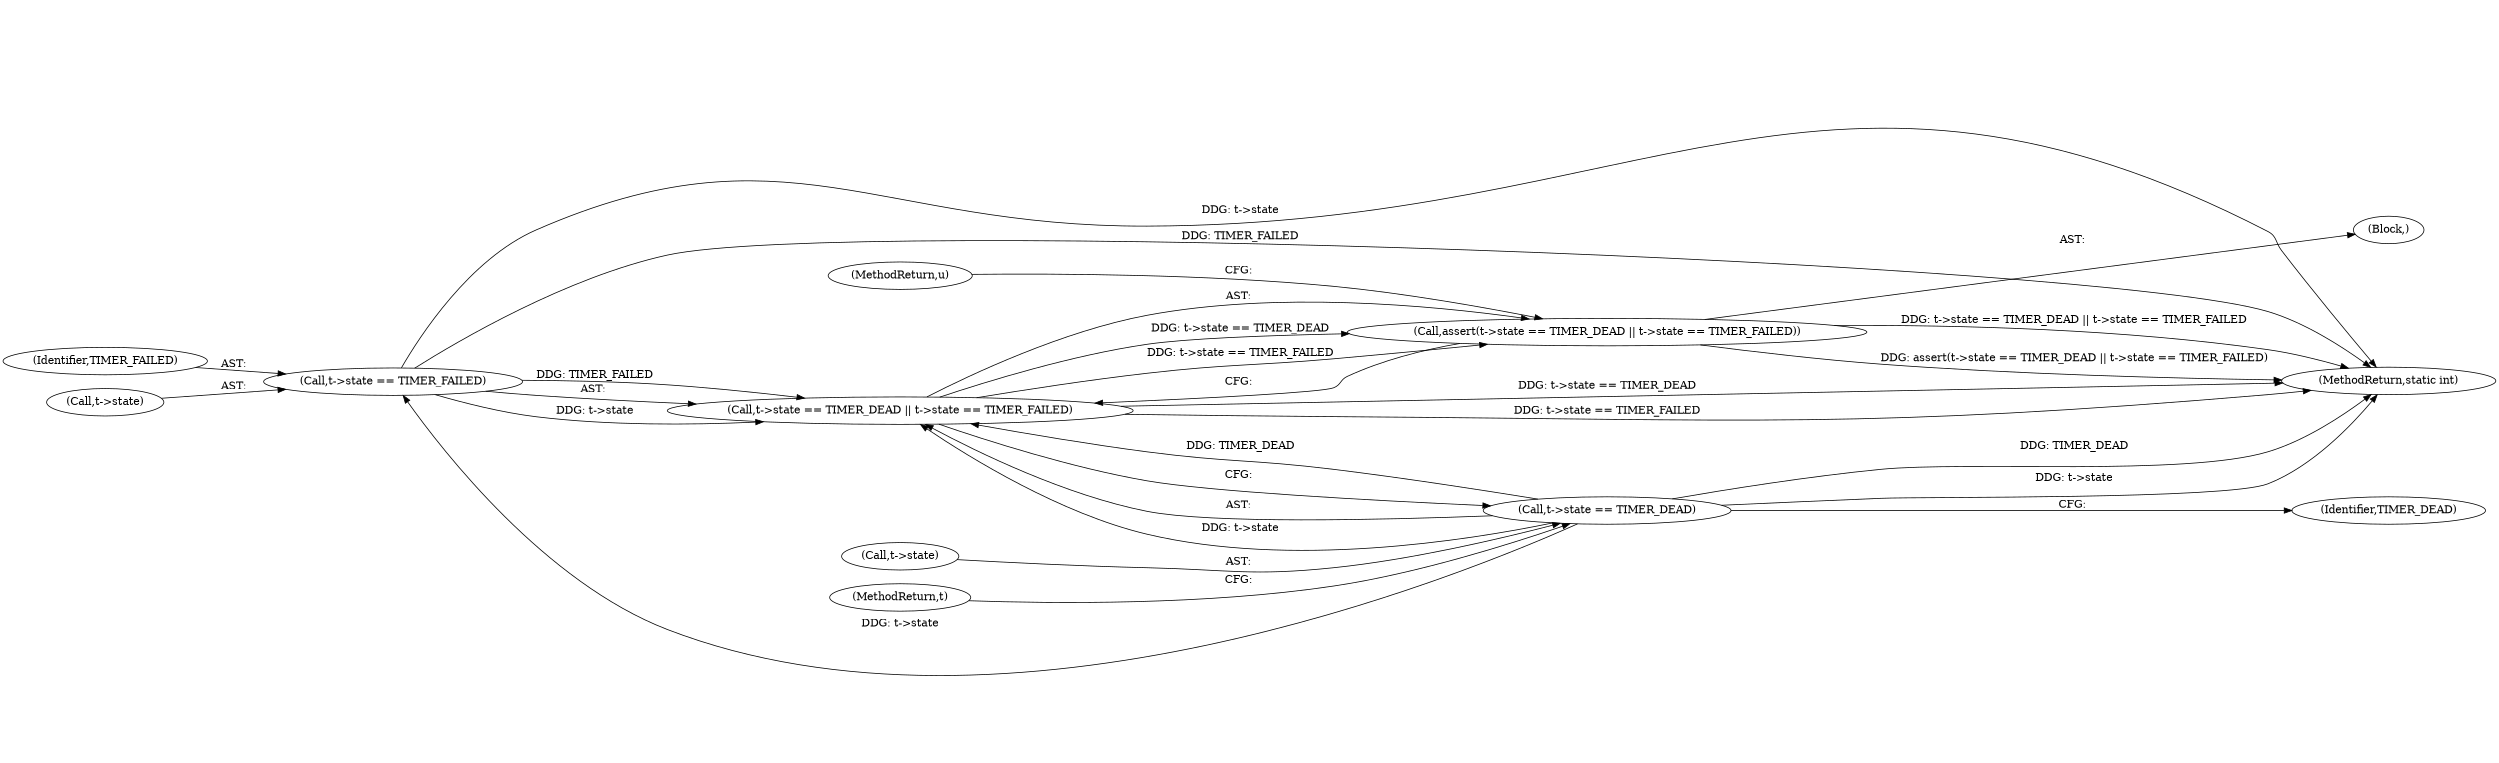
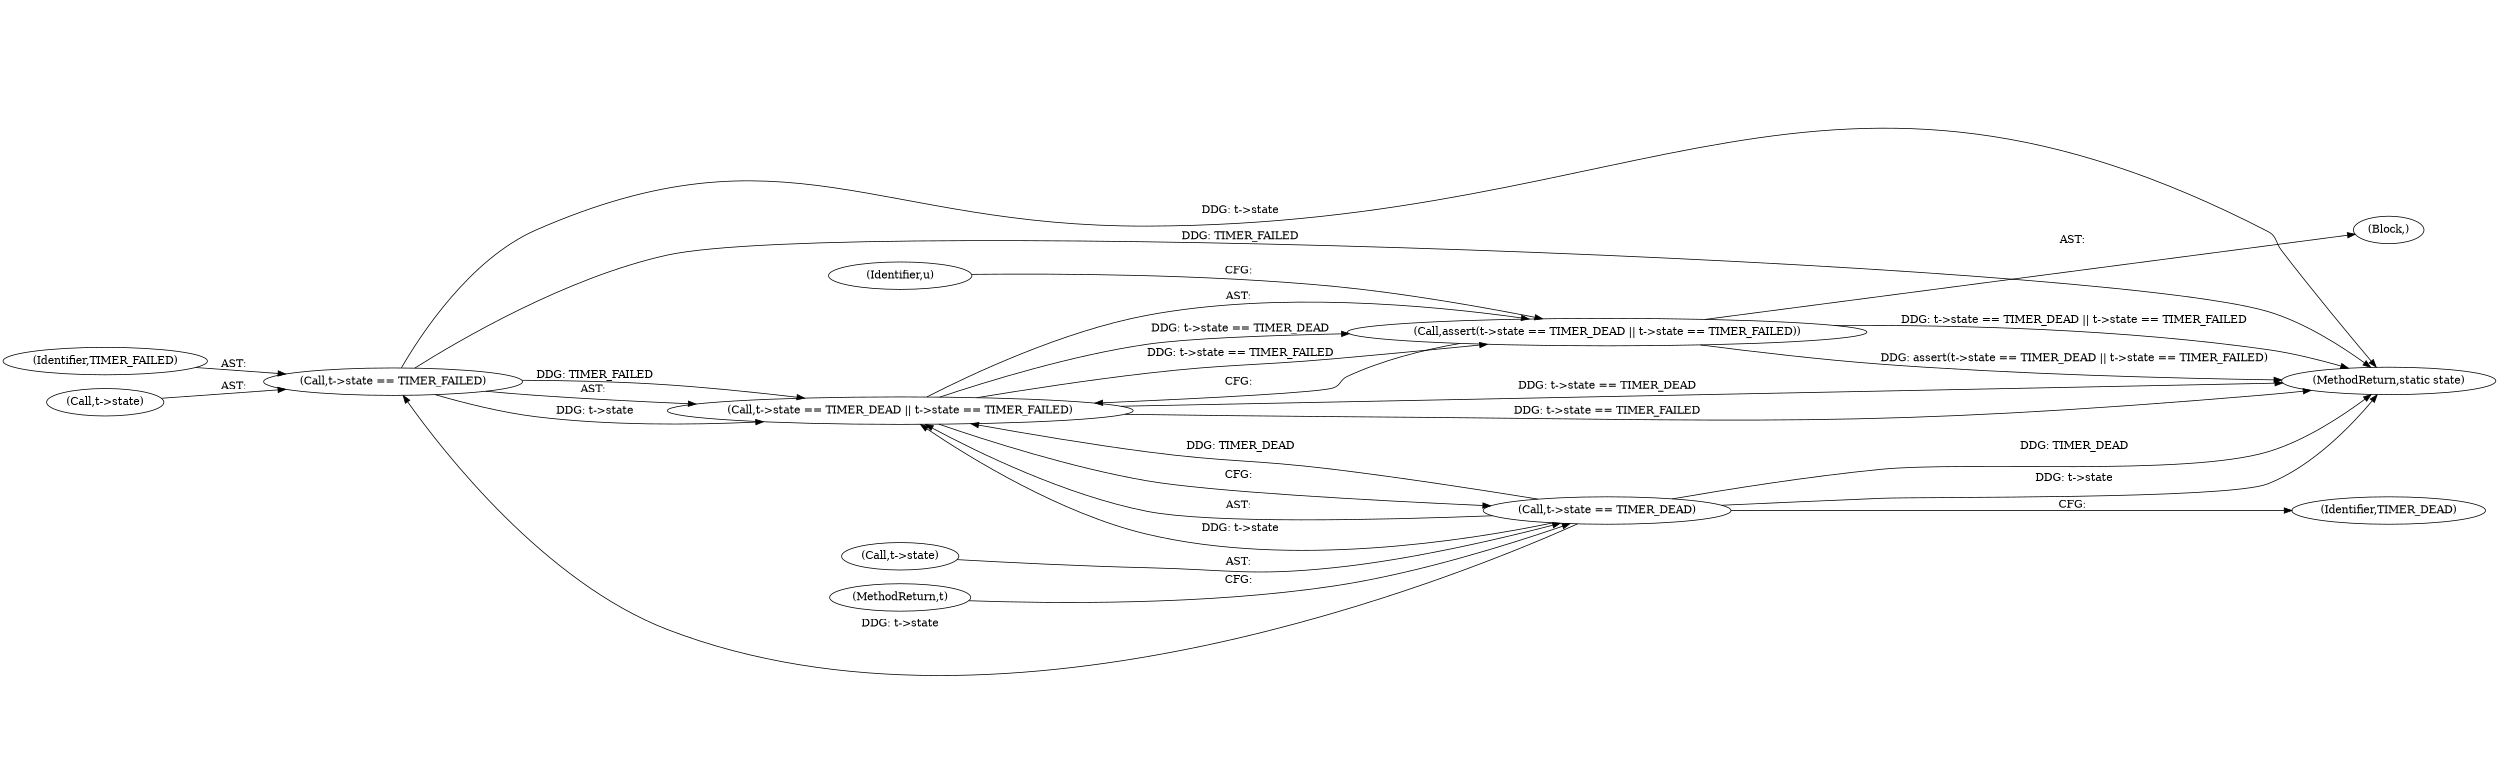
(900, 276) -> (900, 276)
(2389, 381) -> (2389, 381)
